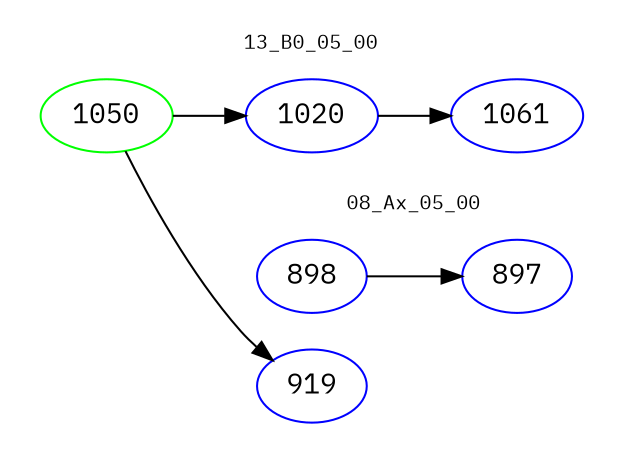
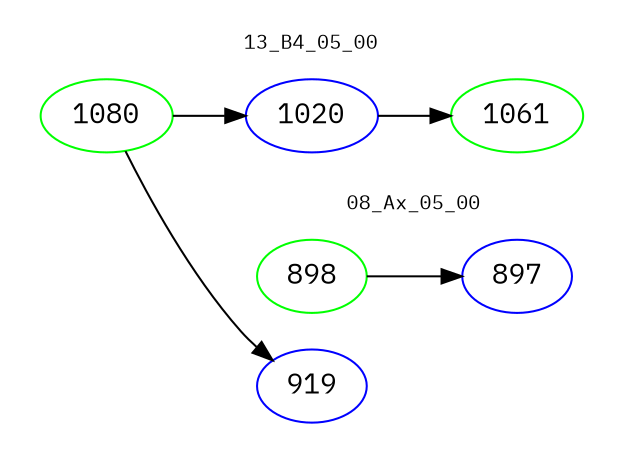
(312, 44) -> (312, 44)
(107, 116) -> (107, 116)
(517, 116) -> (517, 116)
(312, 276) -> (312, 276)
